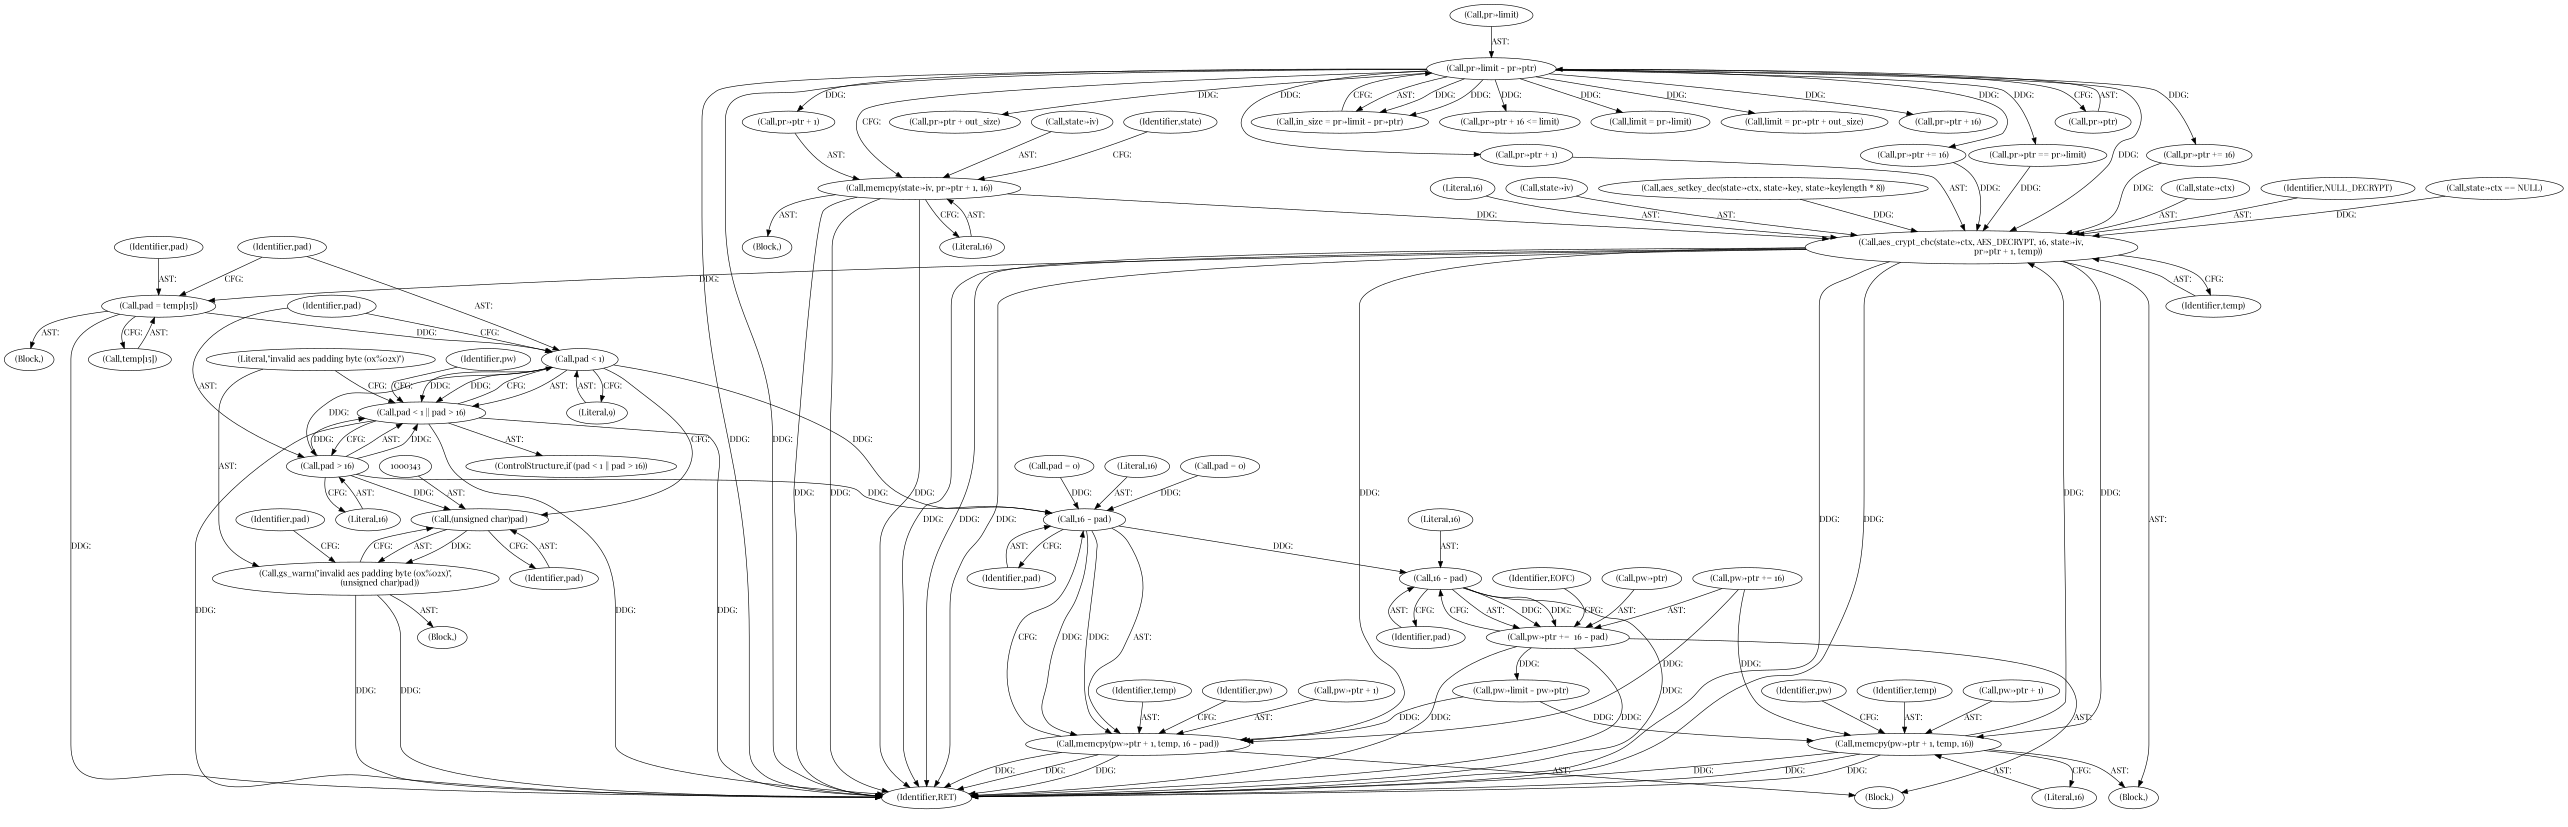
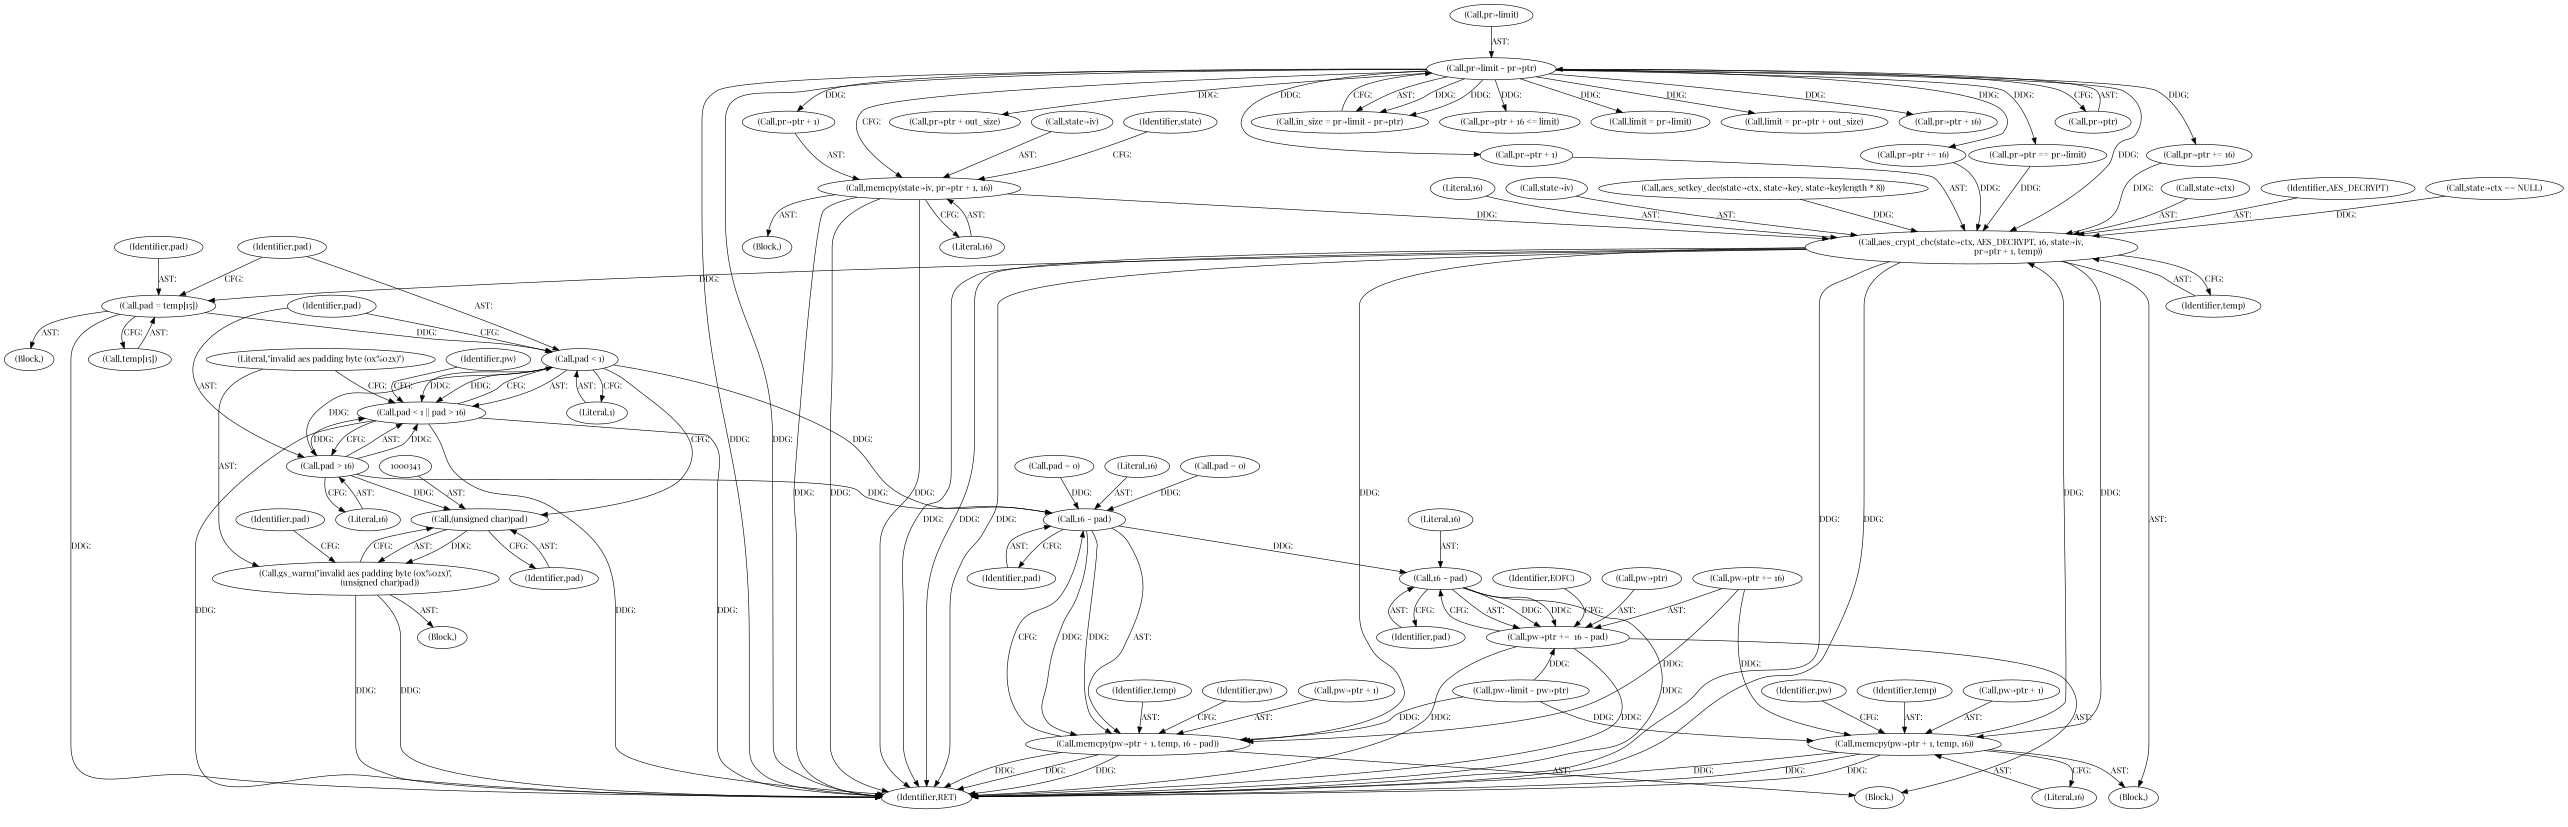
(2338, 188) -> (2338, 188)
(597, 413) -> (597, 413)
(571, 466) -> none
(1520, 658) -> (1545, 668)
